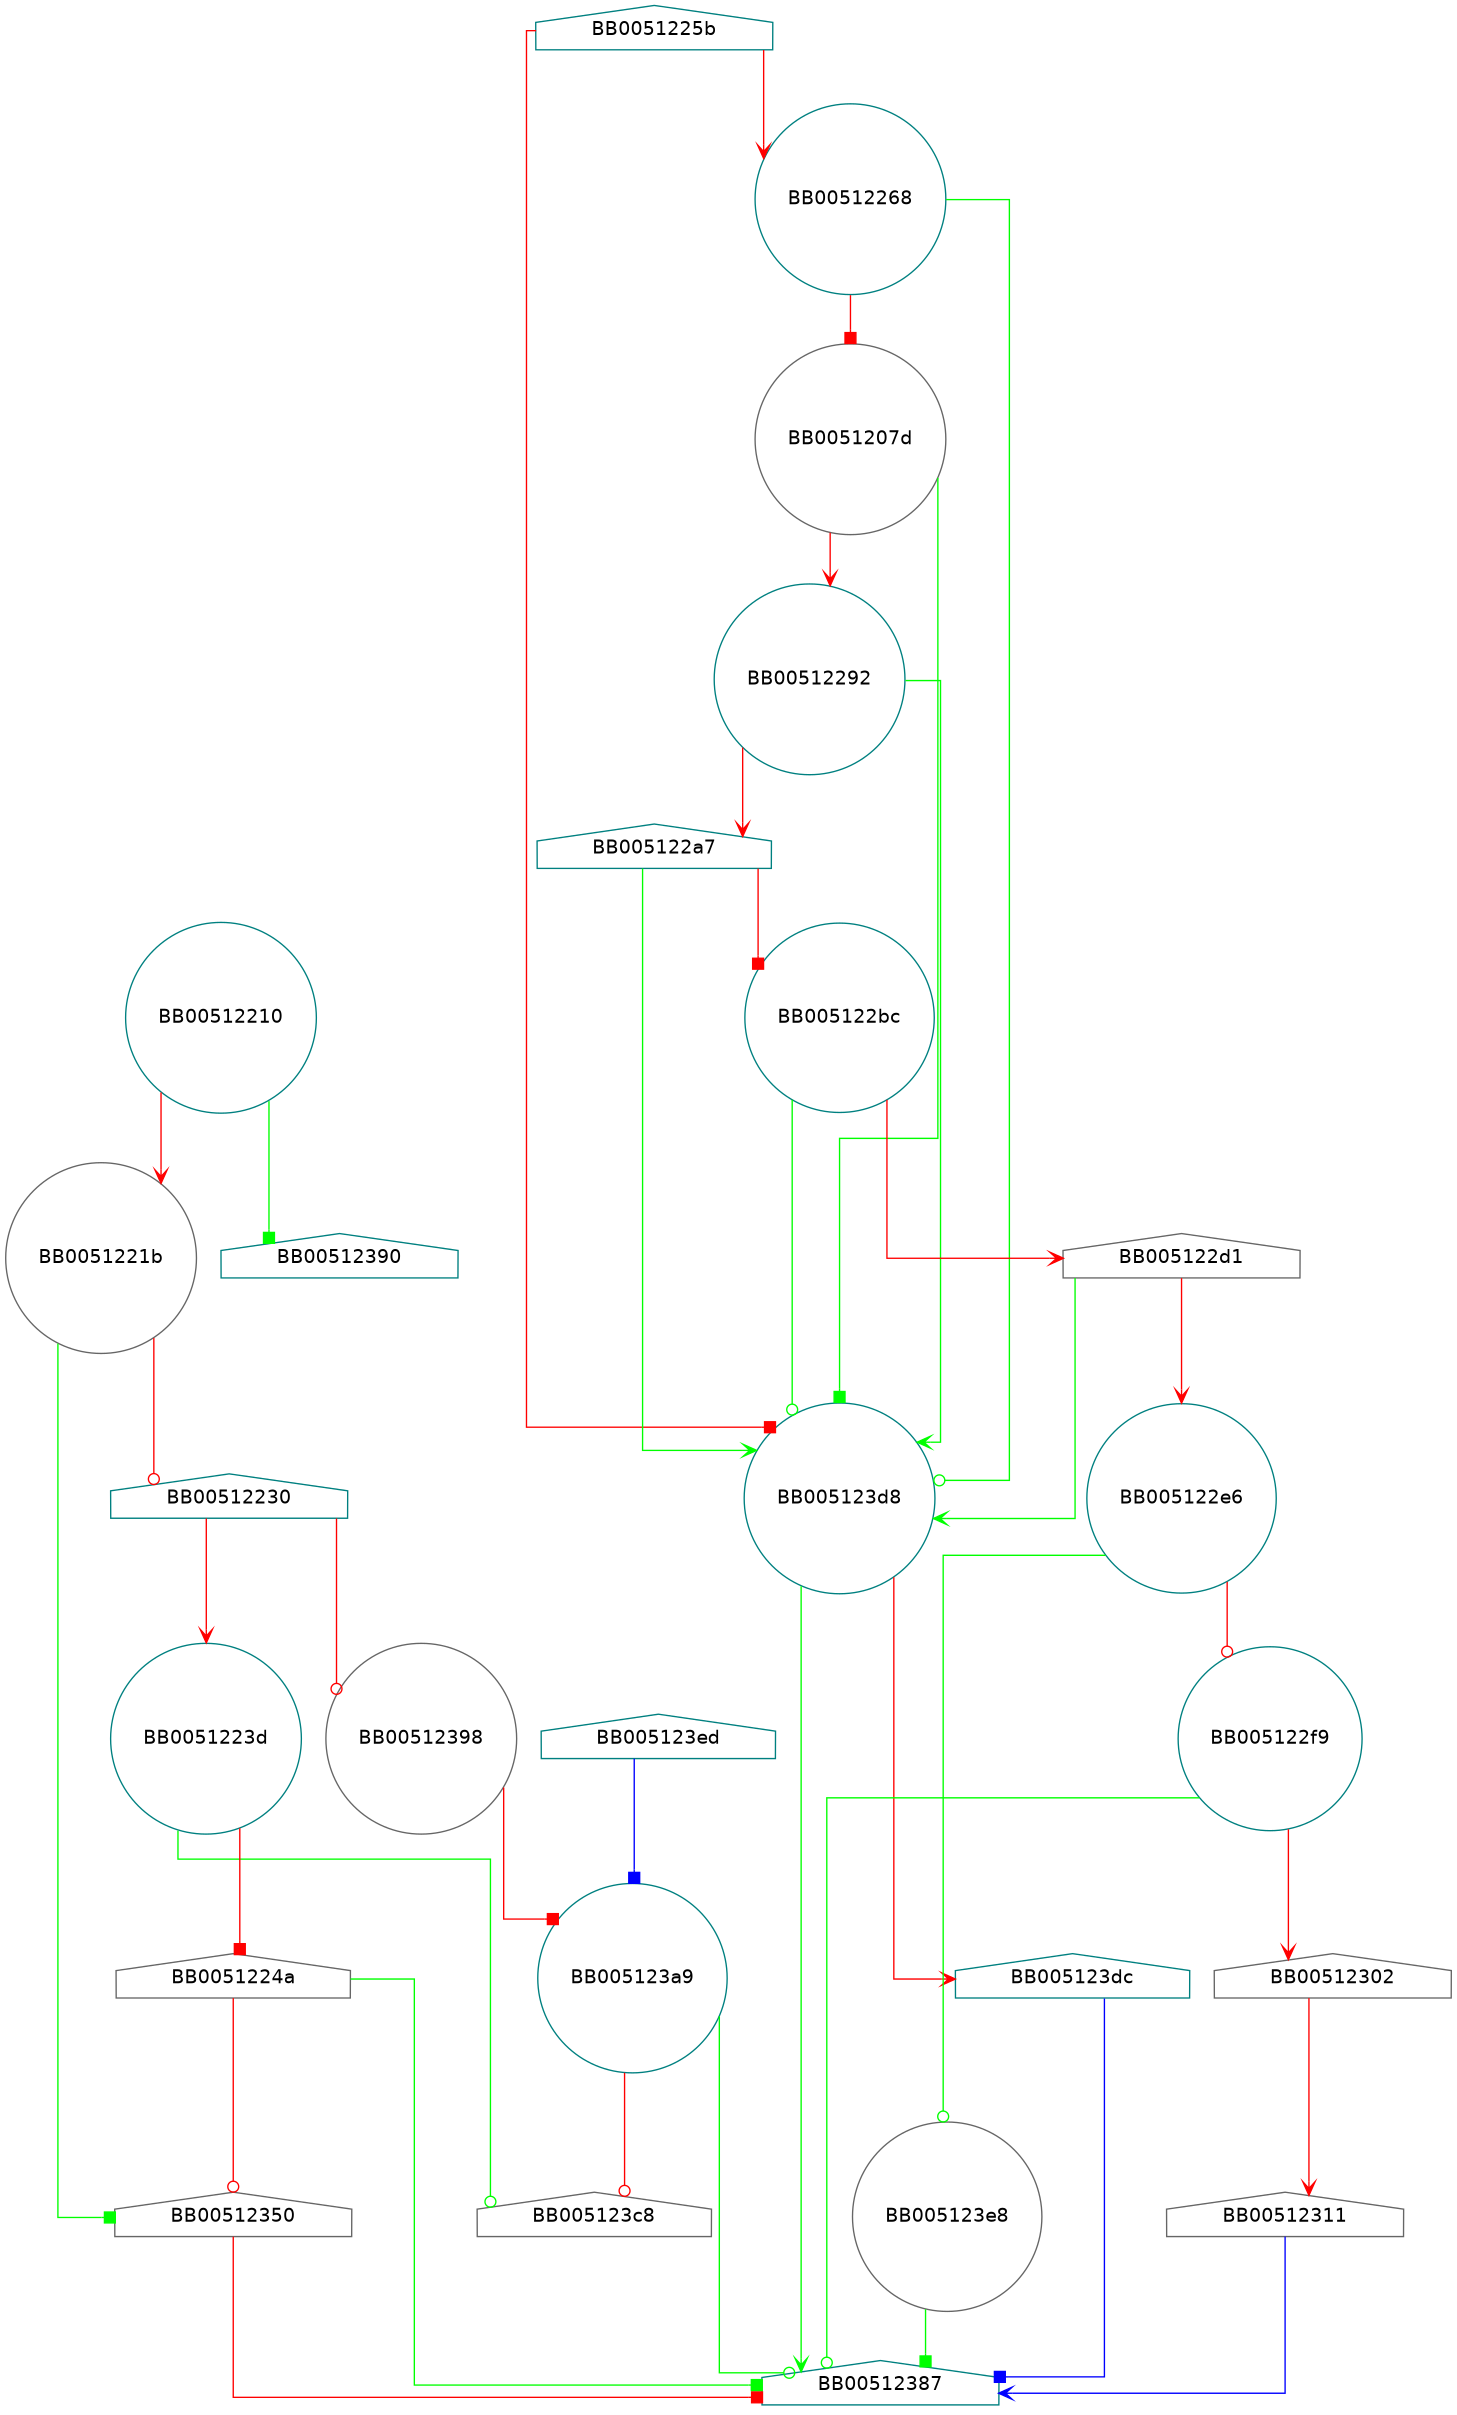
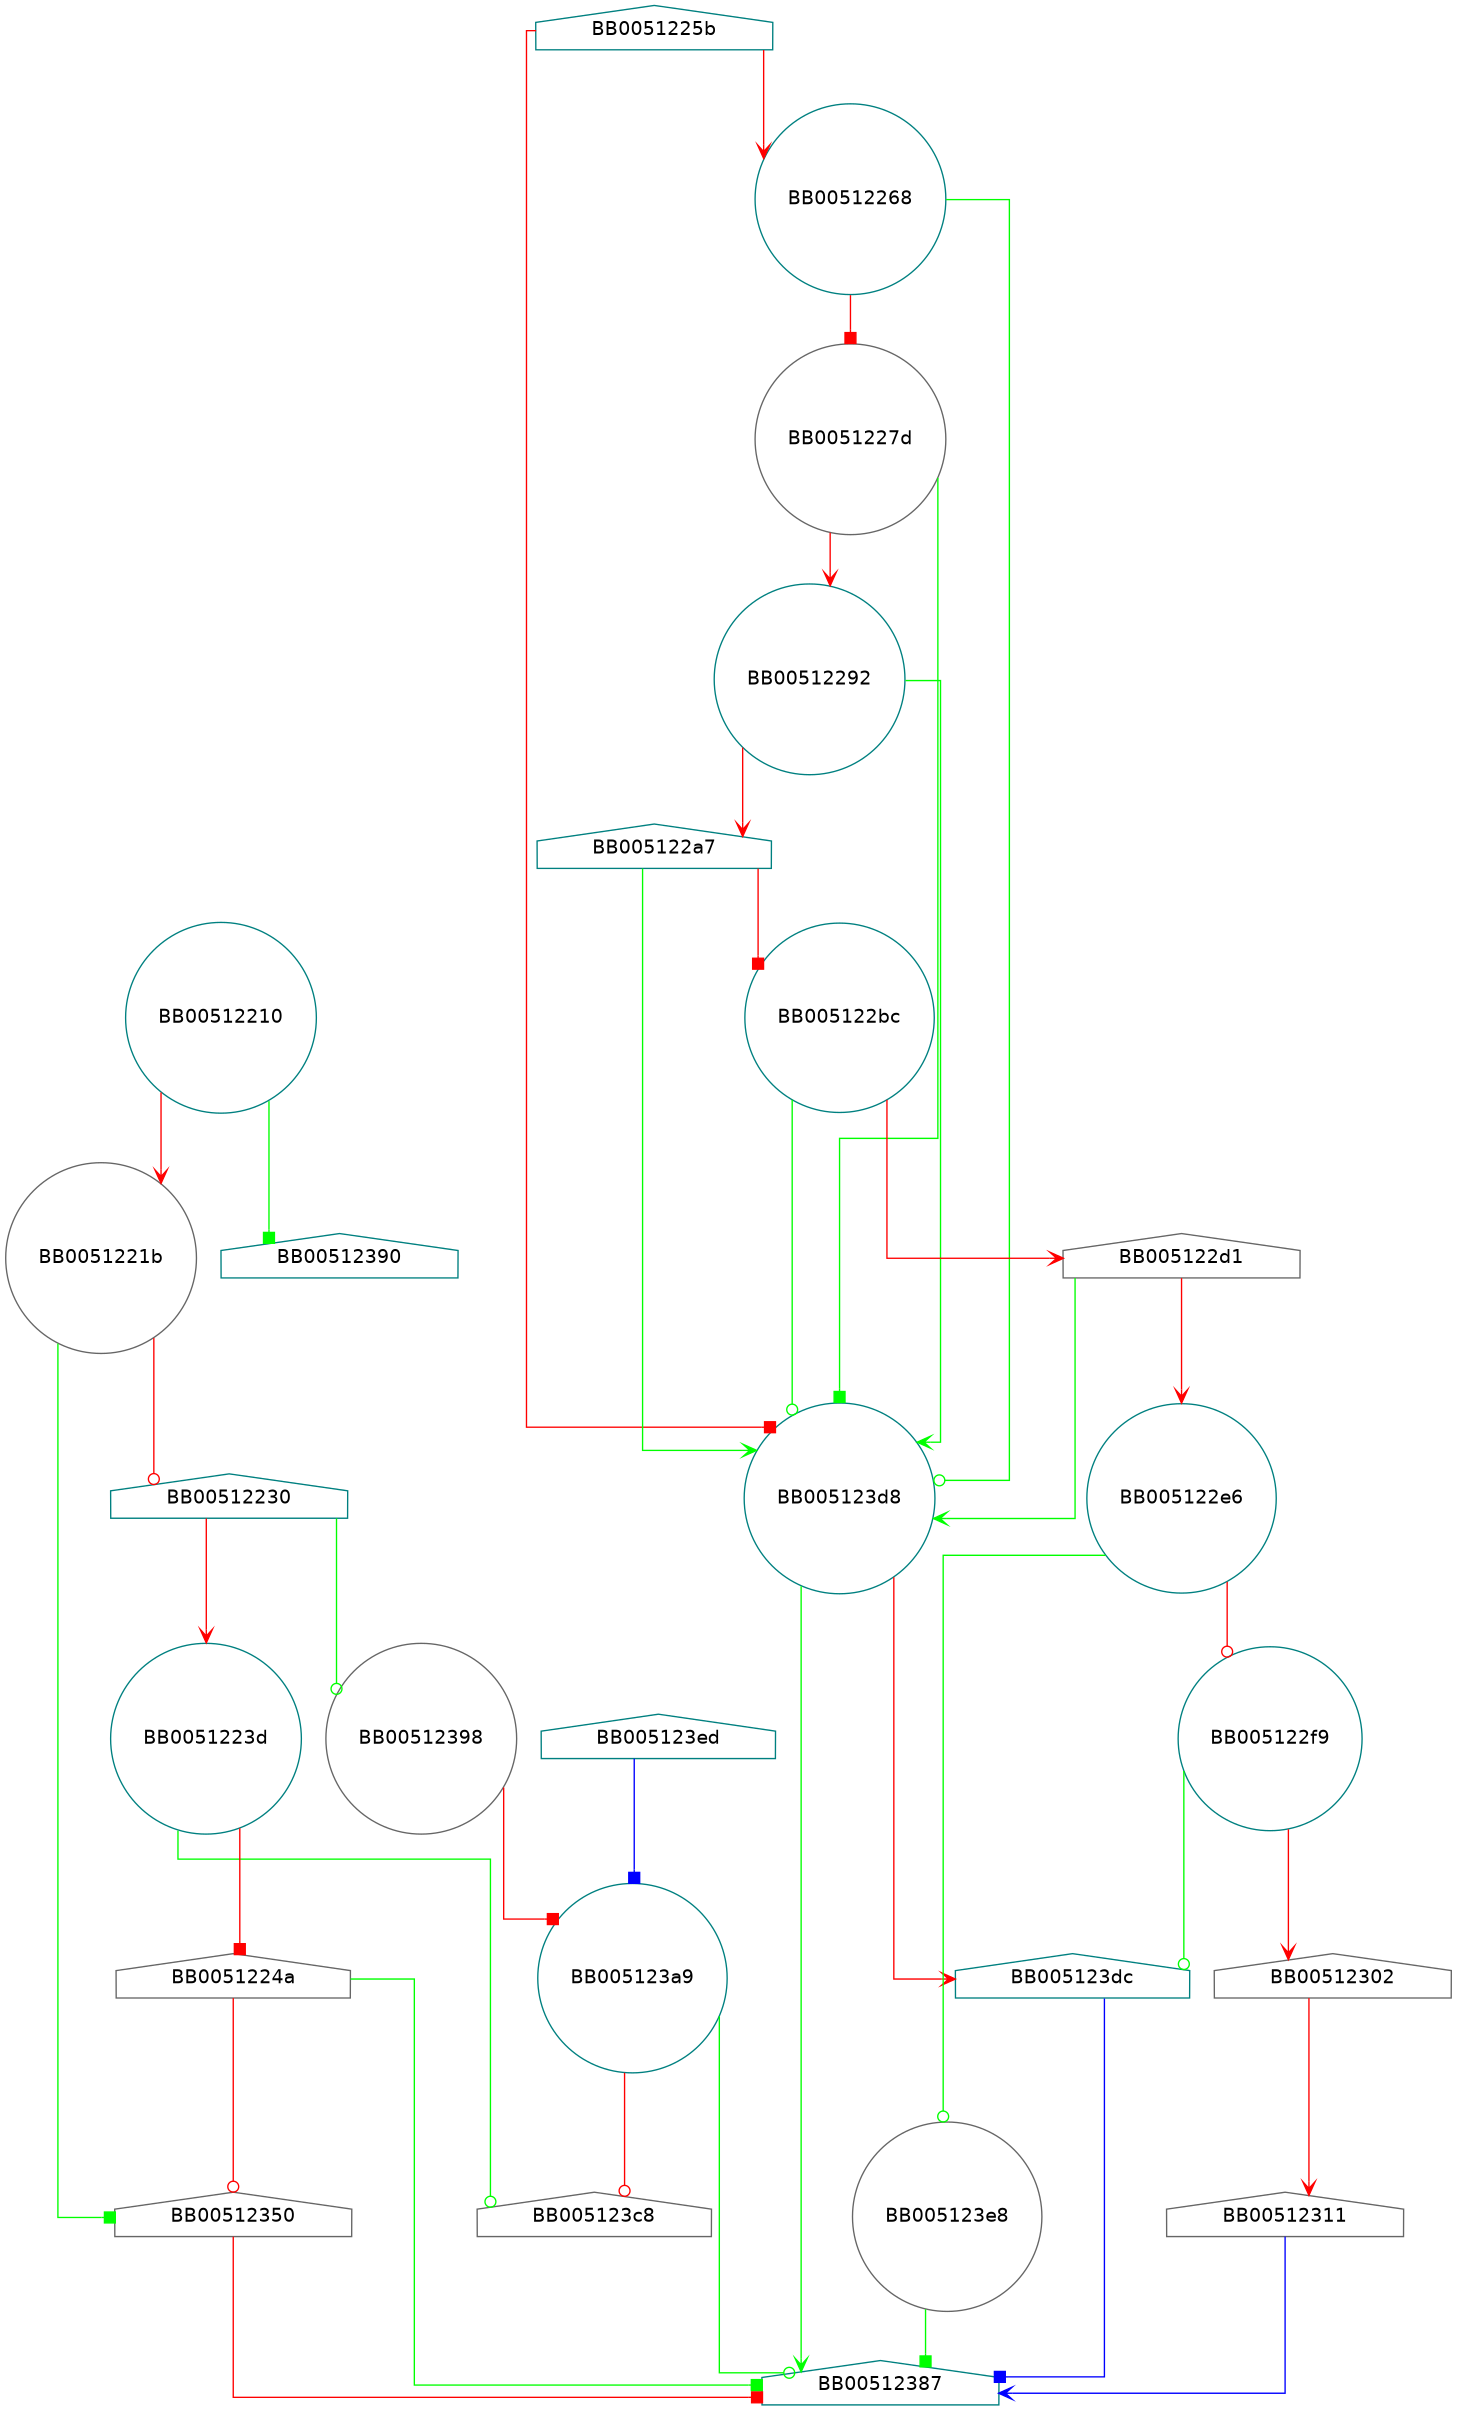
(850, 439) -> (850, 439)
(337, 1601) -> (337, 1601)
(827, 1891) -> (1184, 1865)
